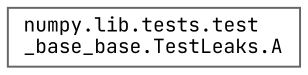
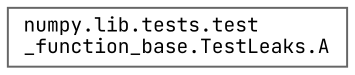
(154, 37) -> (177, 37)
